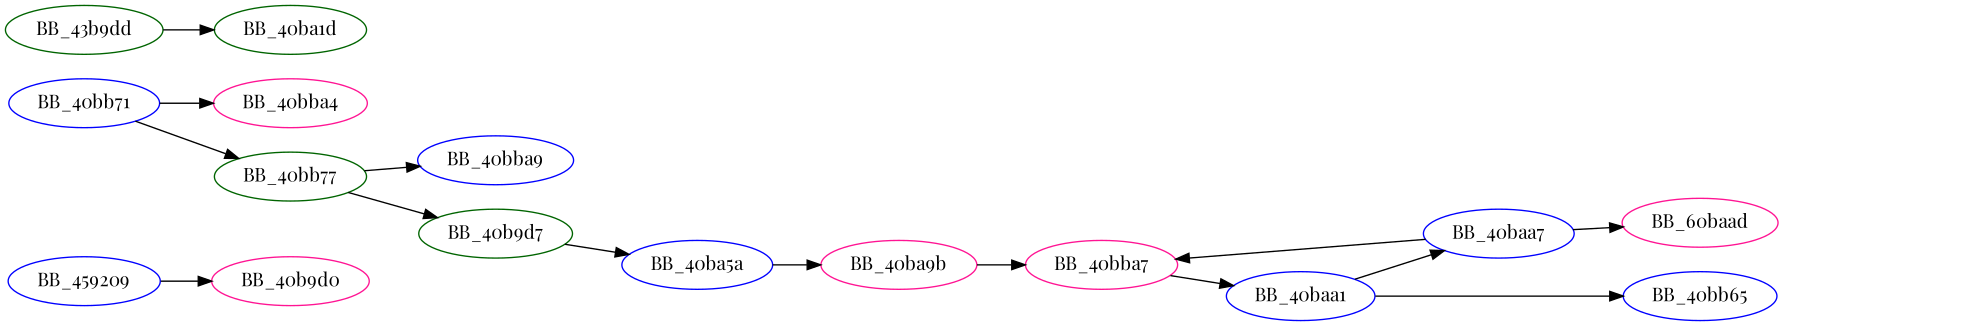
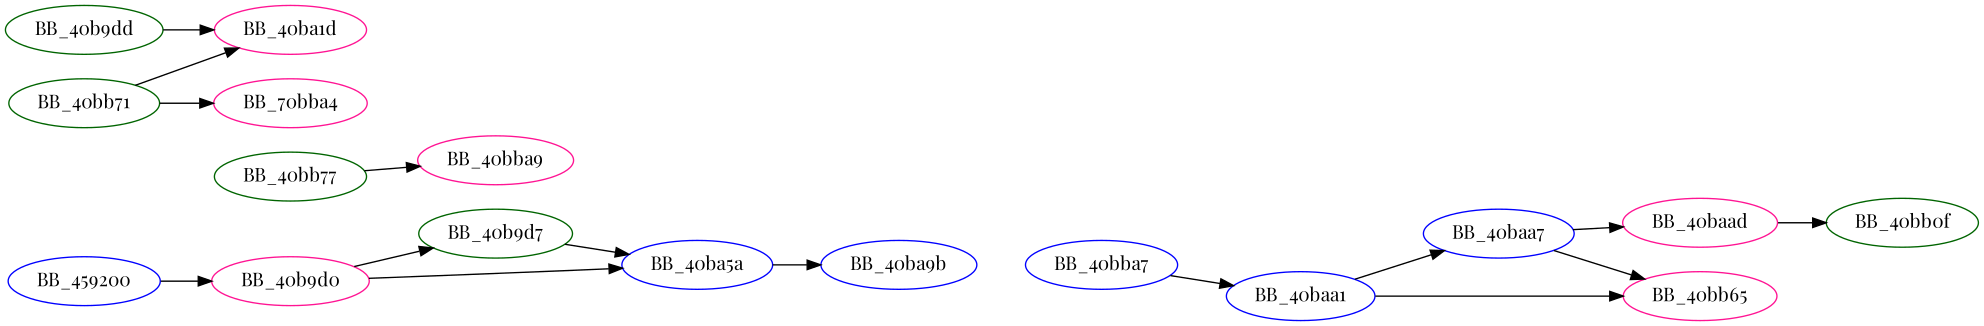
(84, 30) -> (84, 30)
(290, 30) -> (290, 30)
(84, 103) -> (84, 103)
(290, 103) -> (290, 103)
(181, 137) -> (181, 69)
(496, 160) -> (496, 160)
(386, 203) -> (387, 259)
(1700, 223) -> (1700, 223)
none -> (1902, 223)
(1308, 249) -> (1593, 263)
(899, 265) -> (899, 265)
(994, 265) -> none
(1102, 265) -> (1102, 265)
none -> (489, 274)
(84, 281) -> (84, 281)
(1700, 296) -> (1700, 296)
